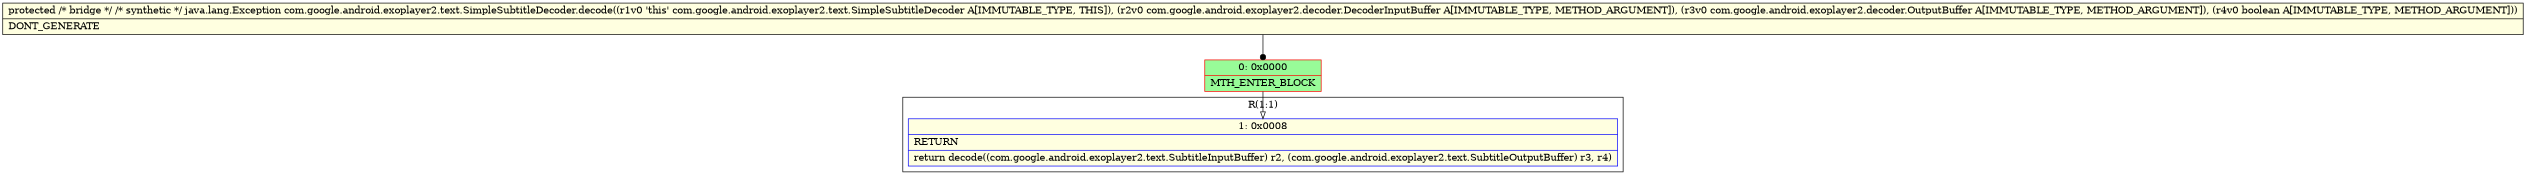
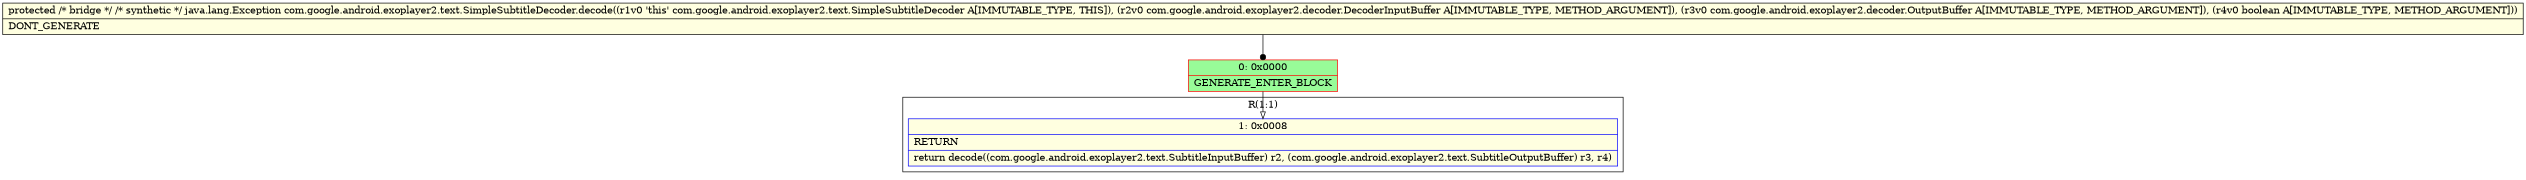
(1263, 83) -> (1263, 83)
